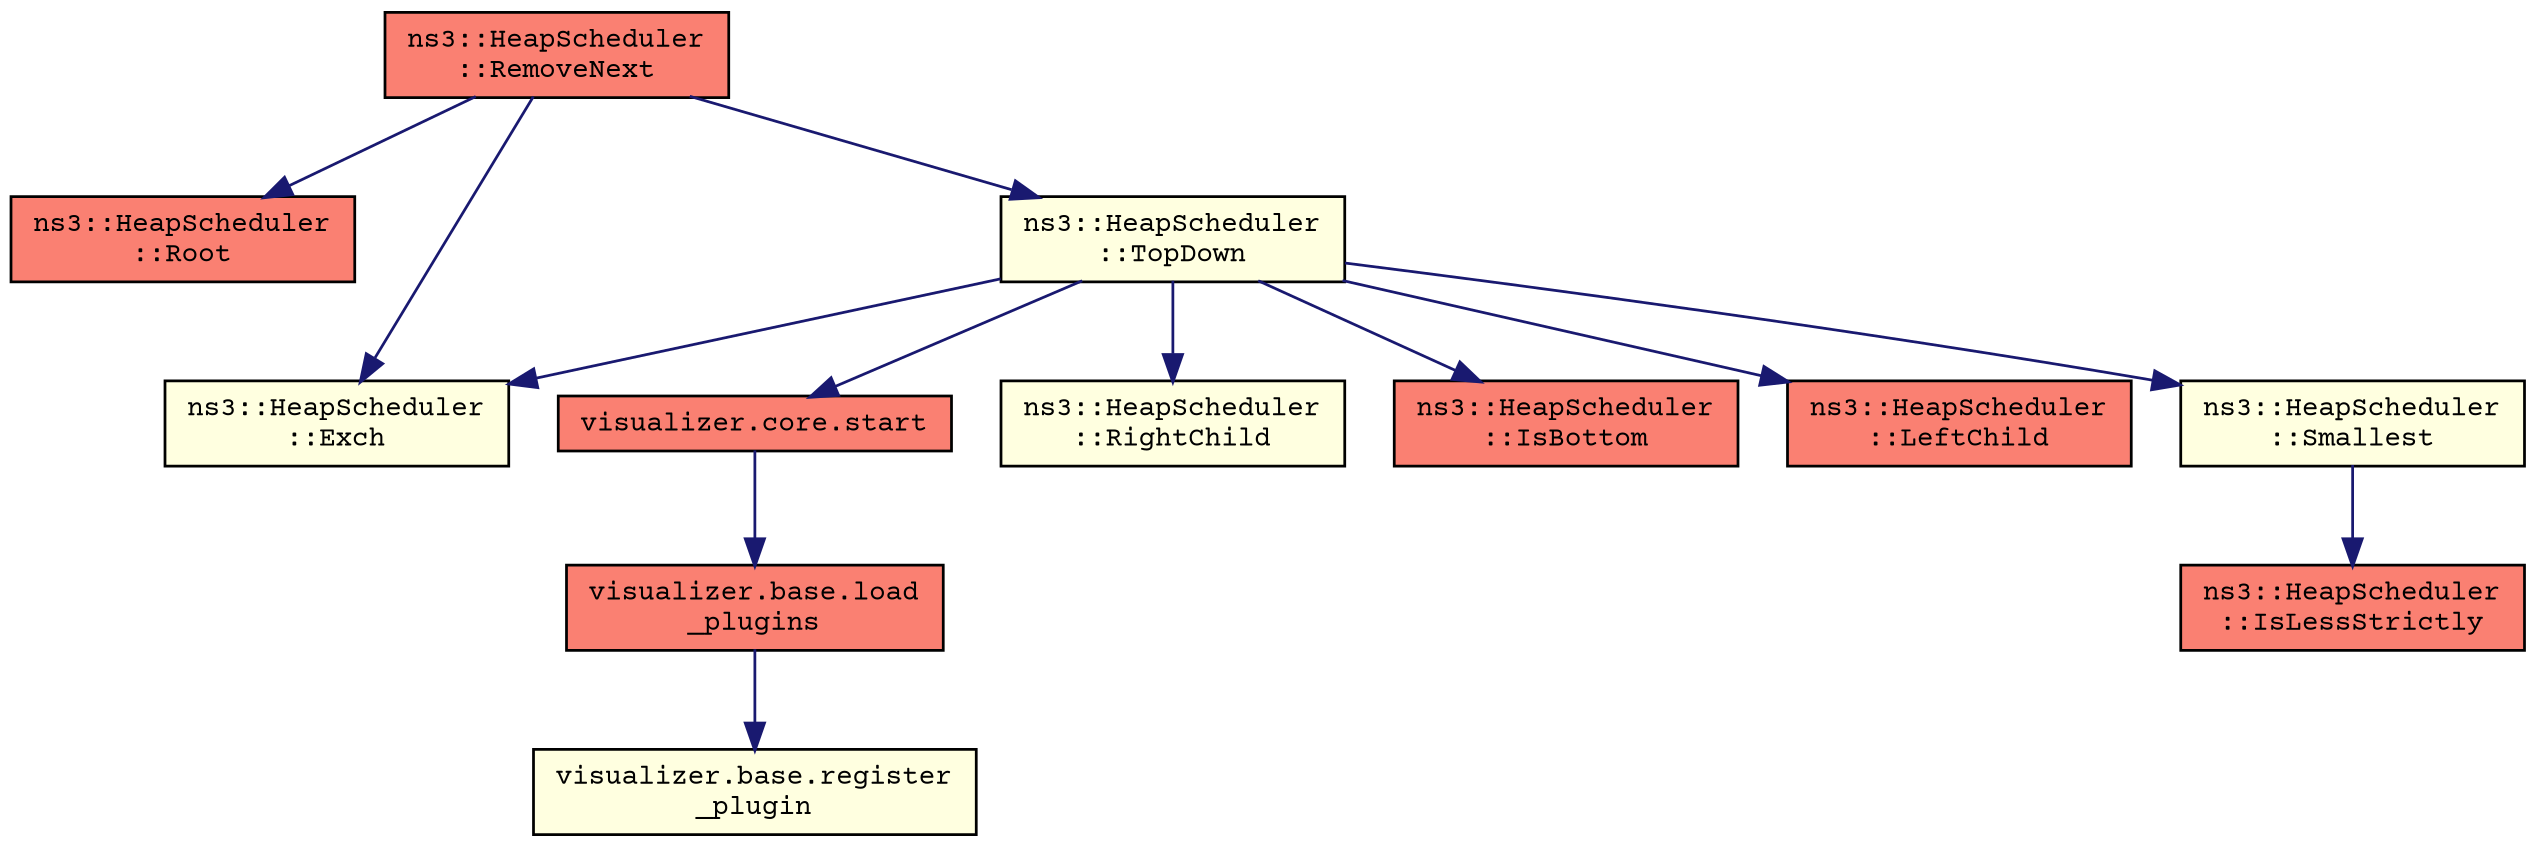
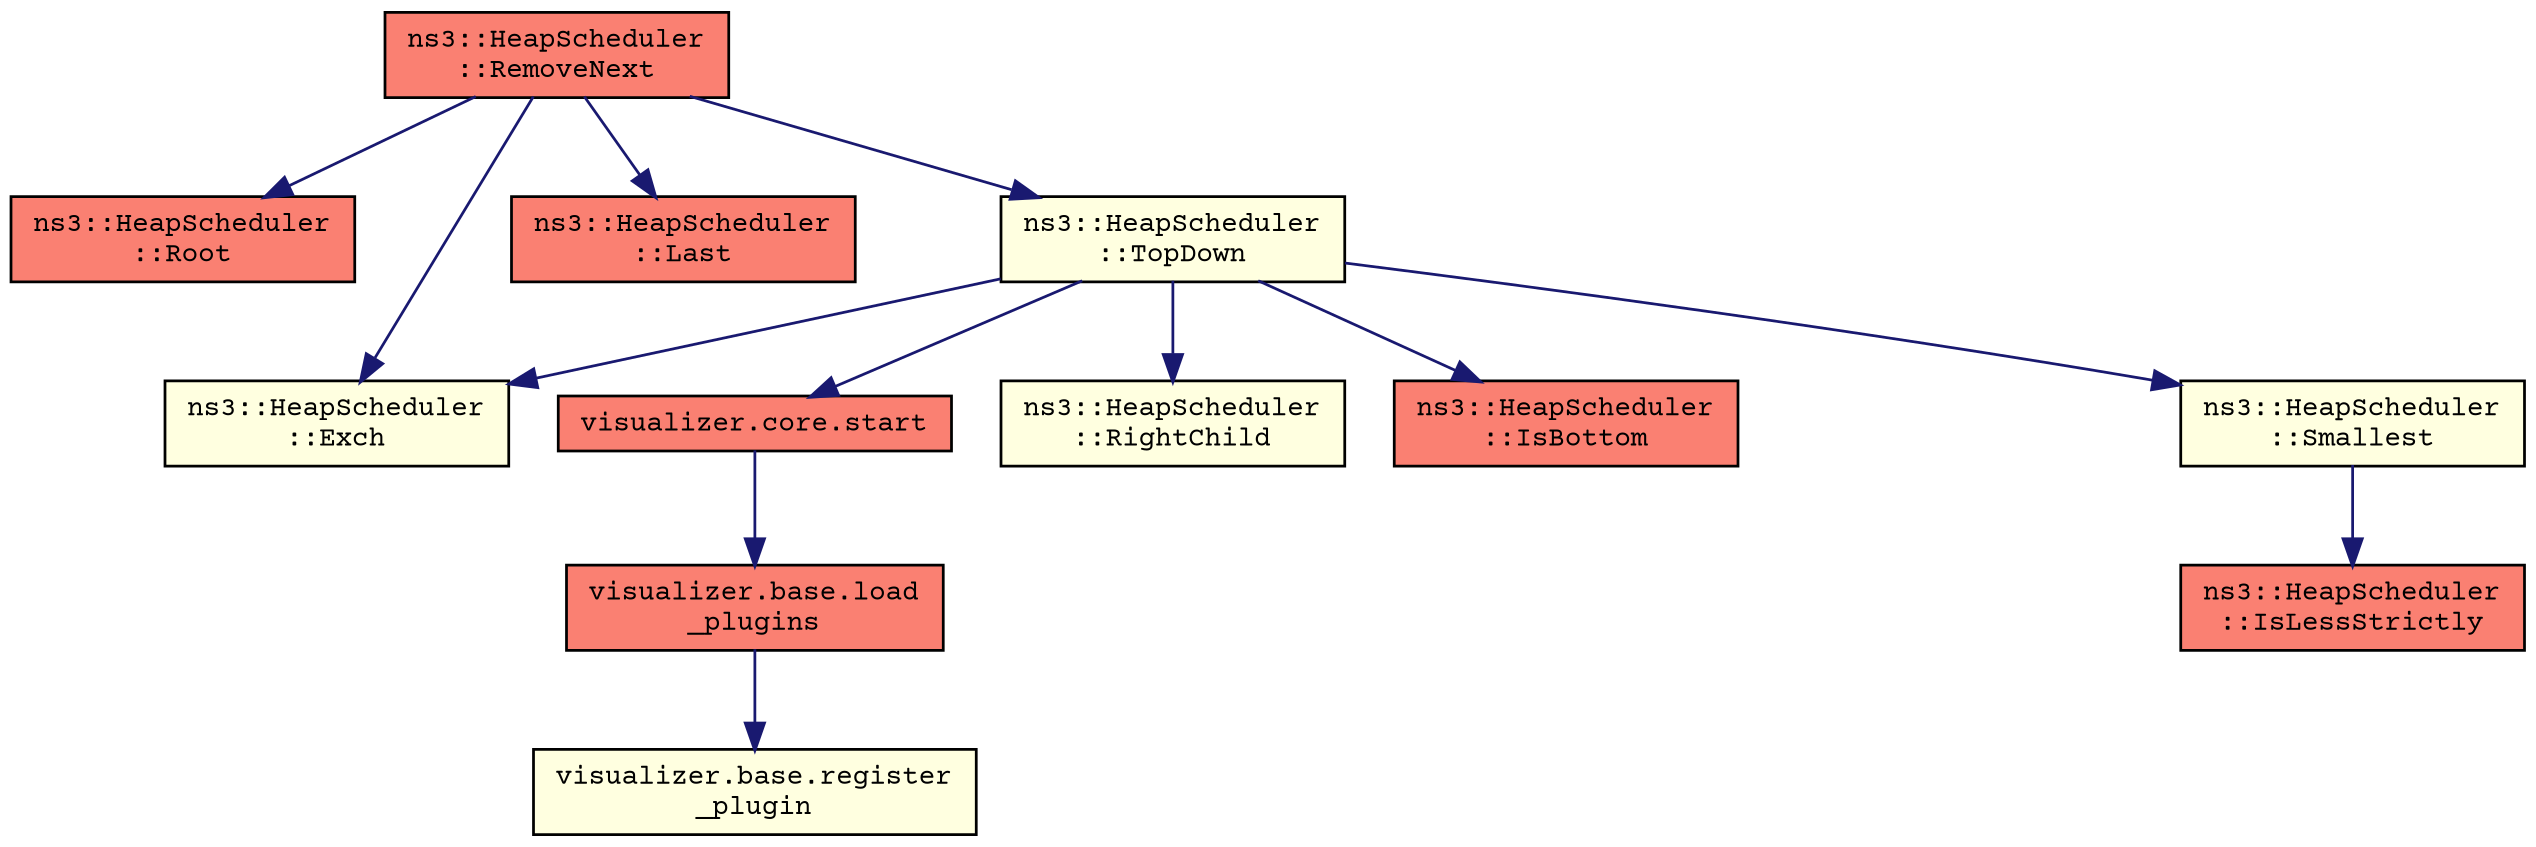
none -> (683, 239)
(1959, 424) -> none
